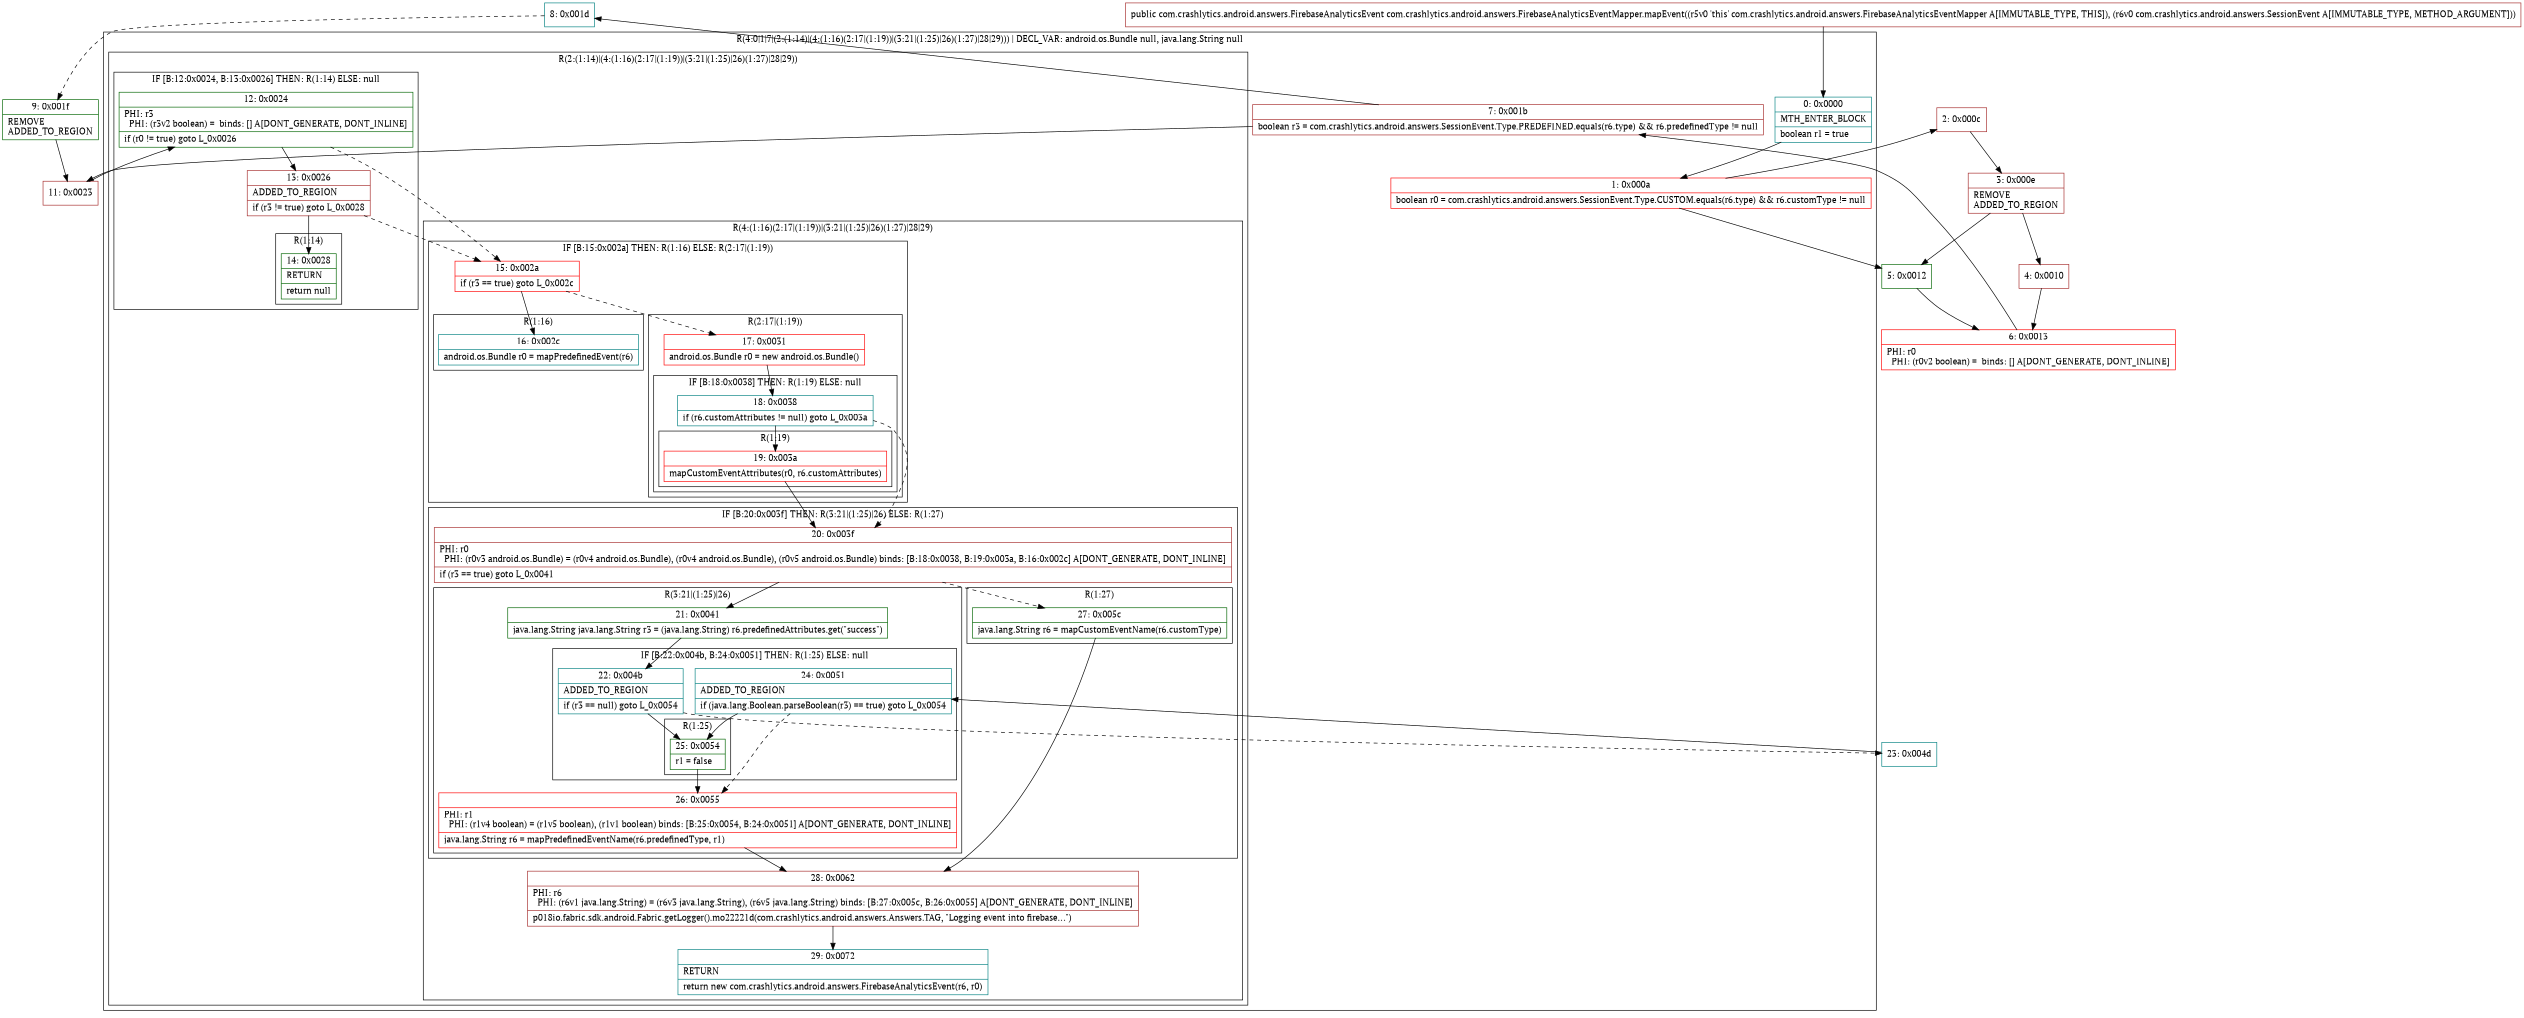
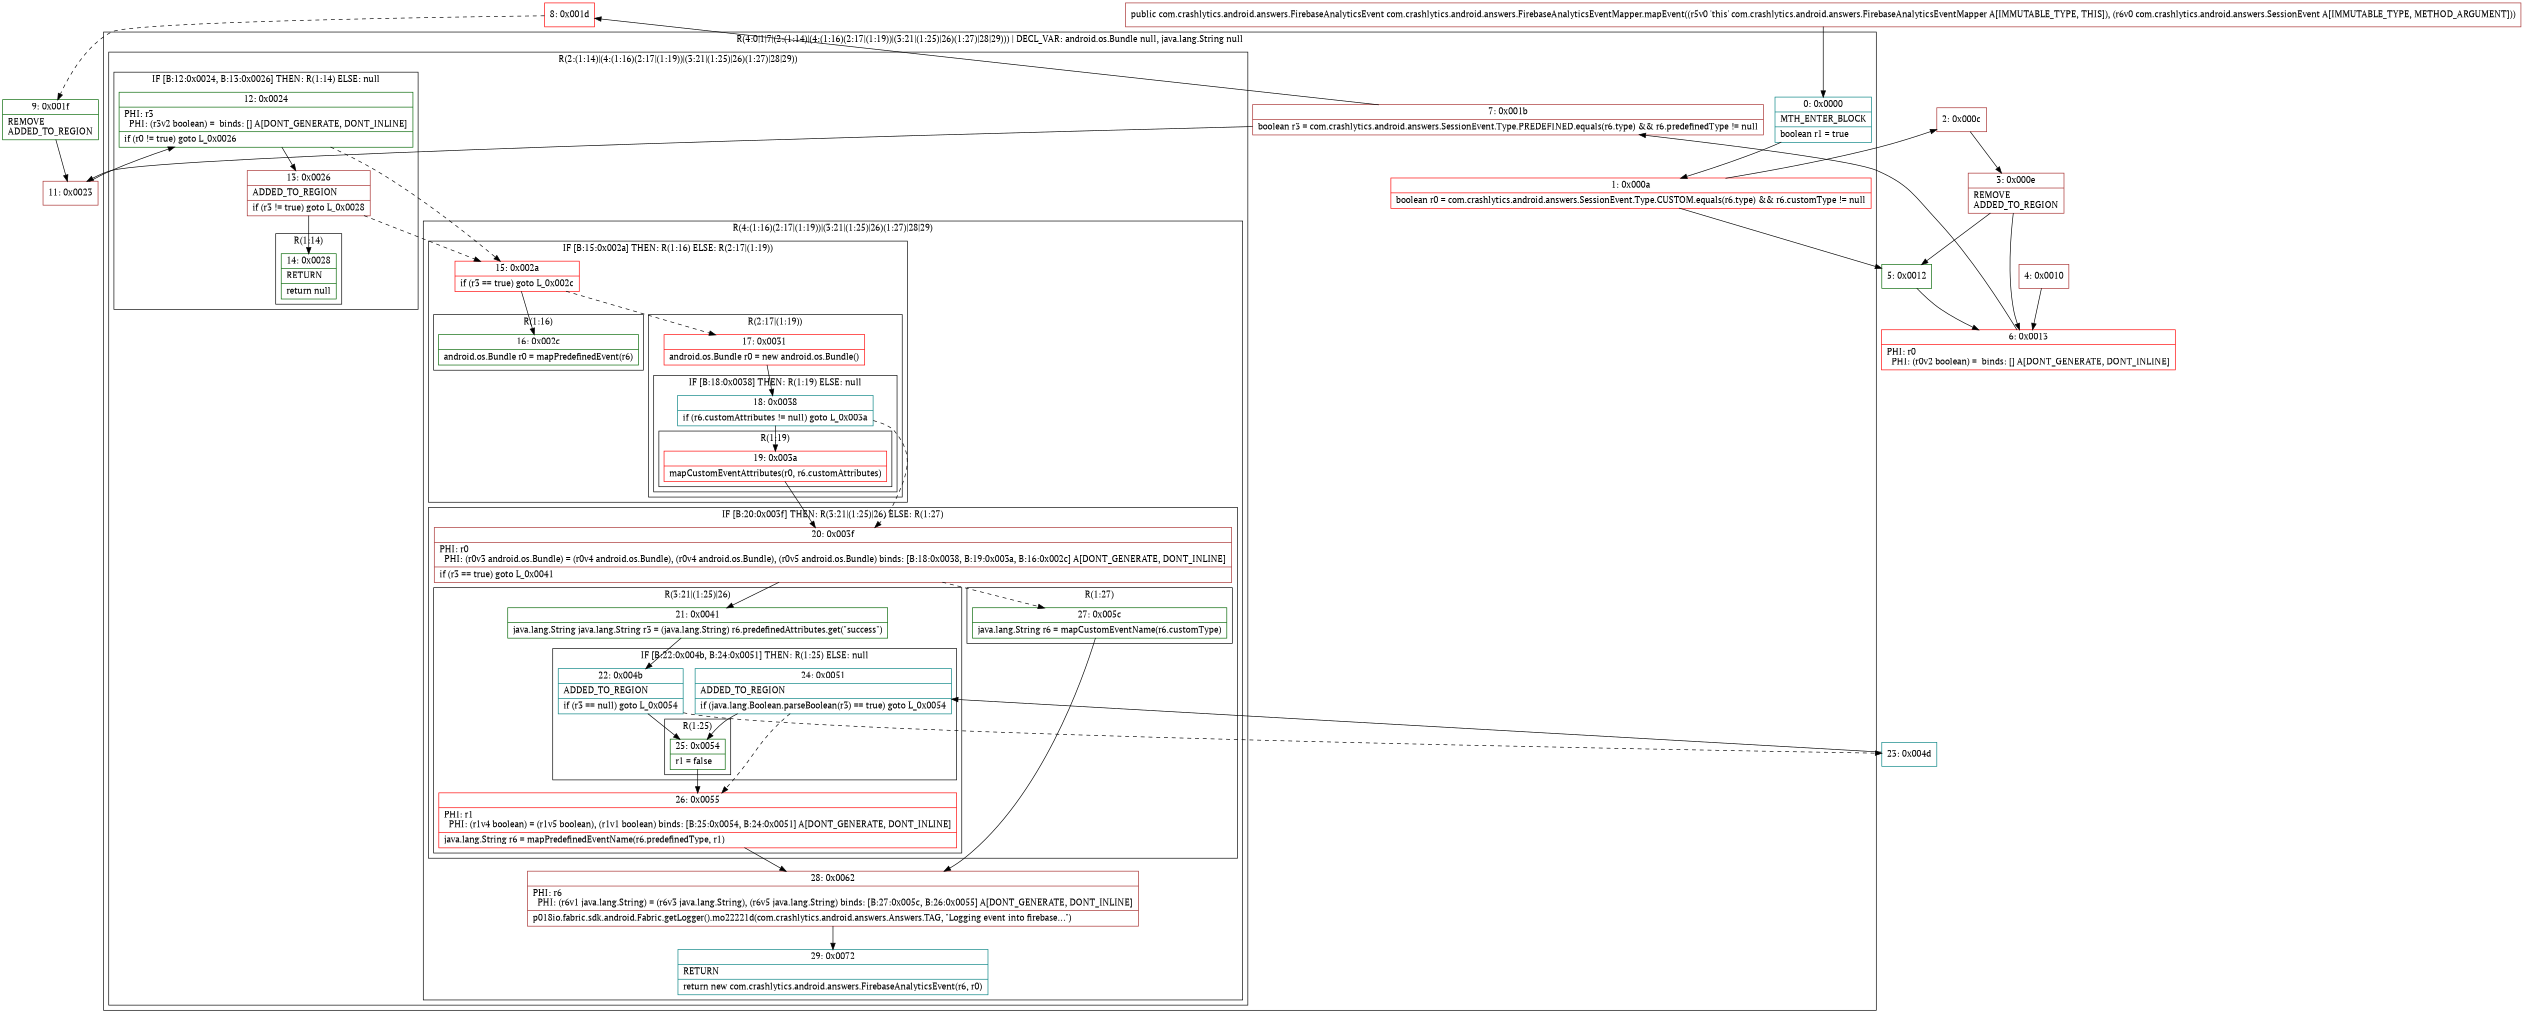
(570, 15) -> (570, 15)
(2030, 236) -> (2010, 269)
(538, 350) -> (538, 350)
